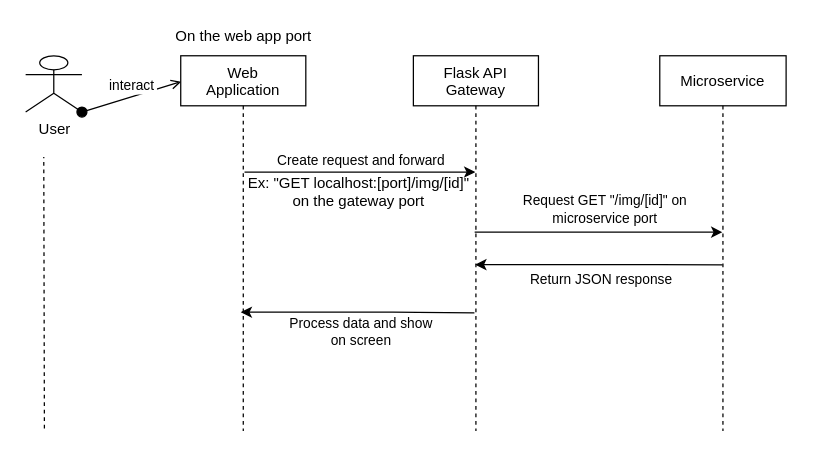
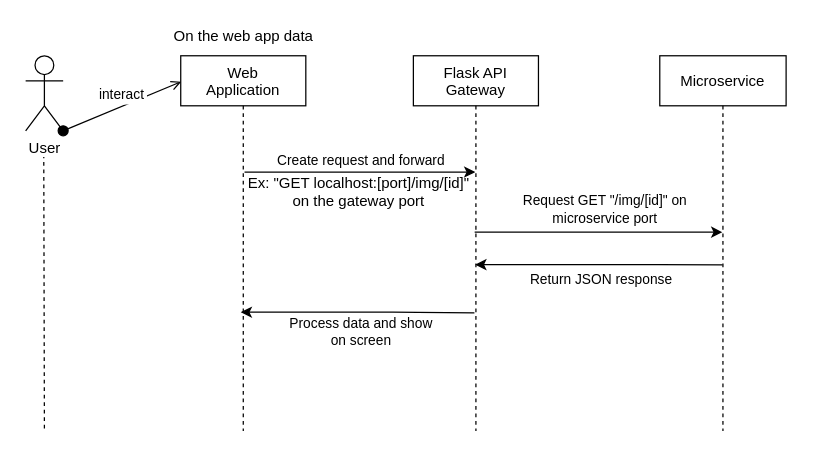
(244, 37) -> (244, 37)
(54, 84) -> (44, 93)
